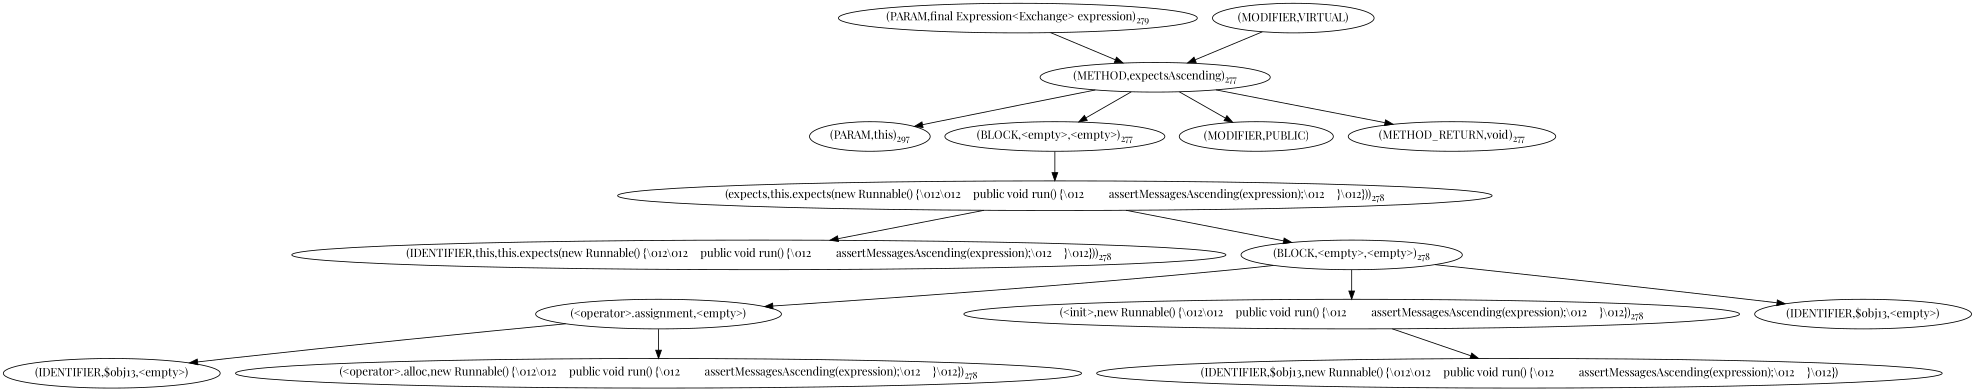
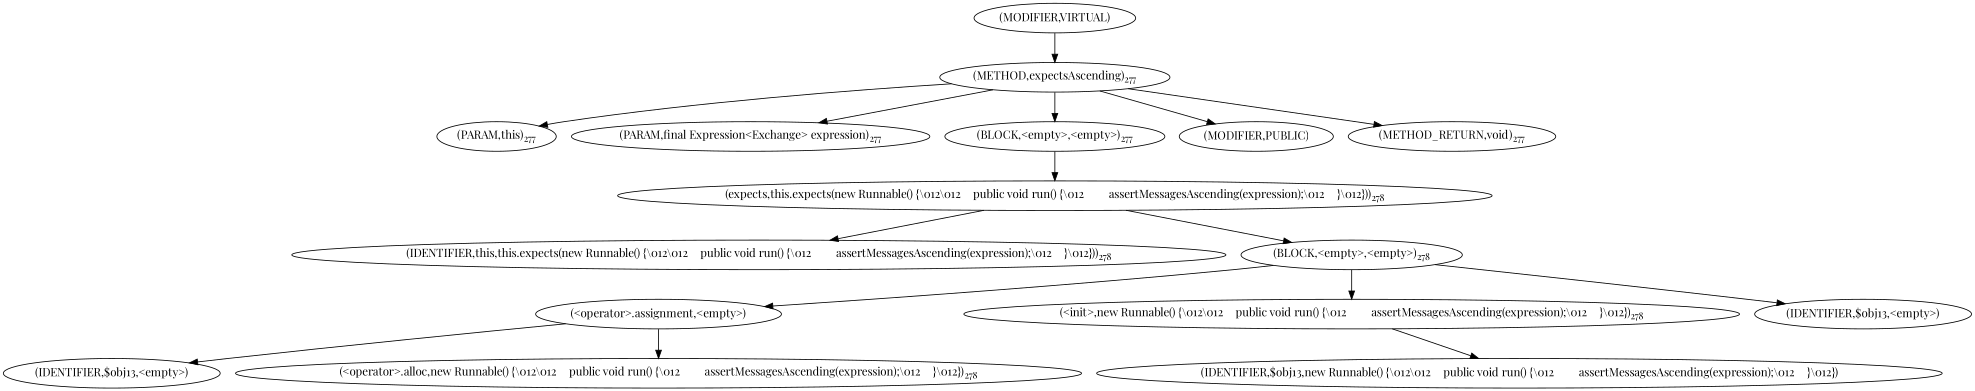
(1143, 17) -> (876, 135)
(1083, 46) -> (910, 106)
(903, 135) -> (530, 135)
